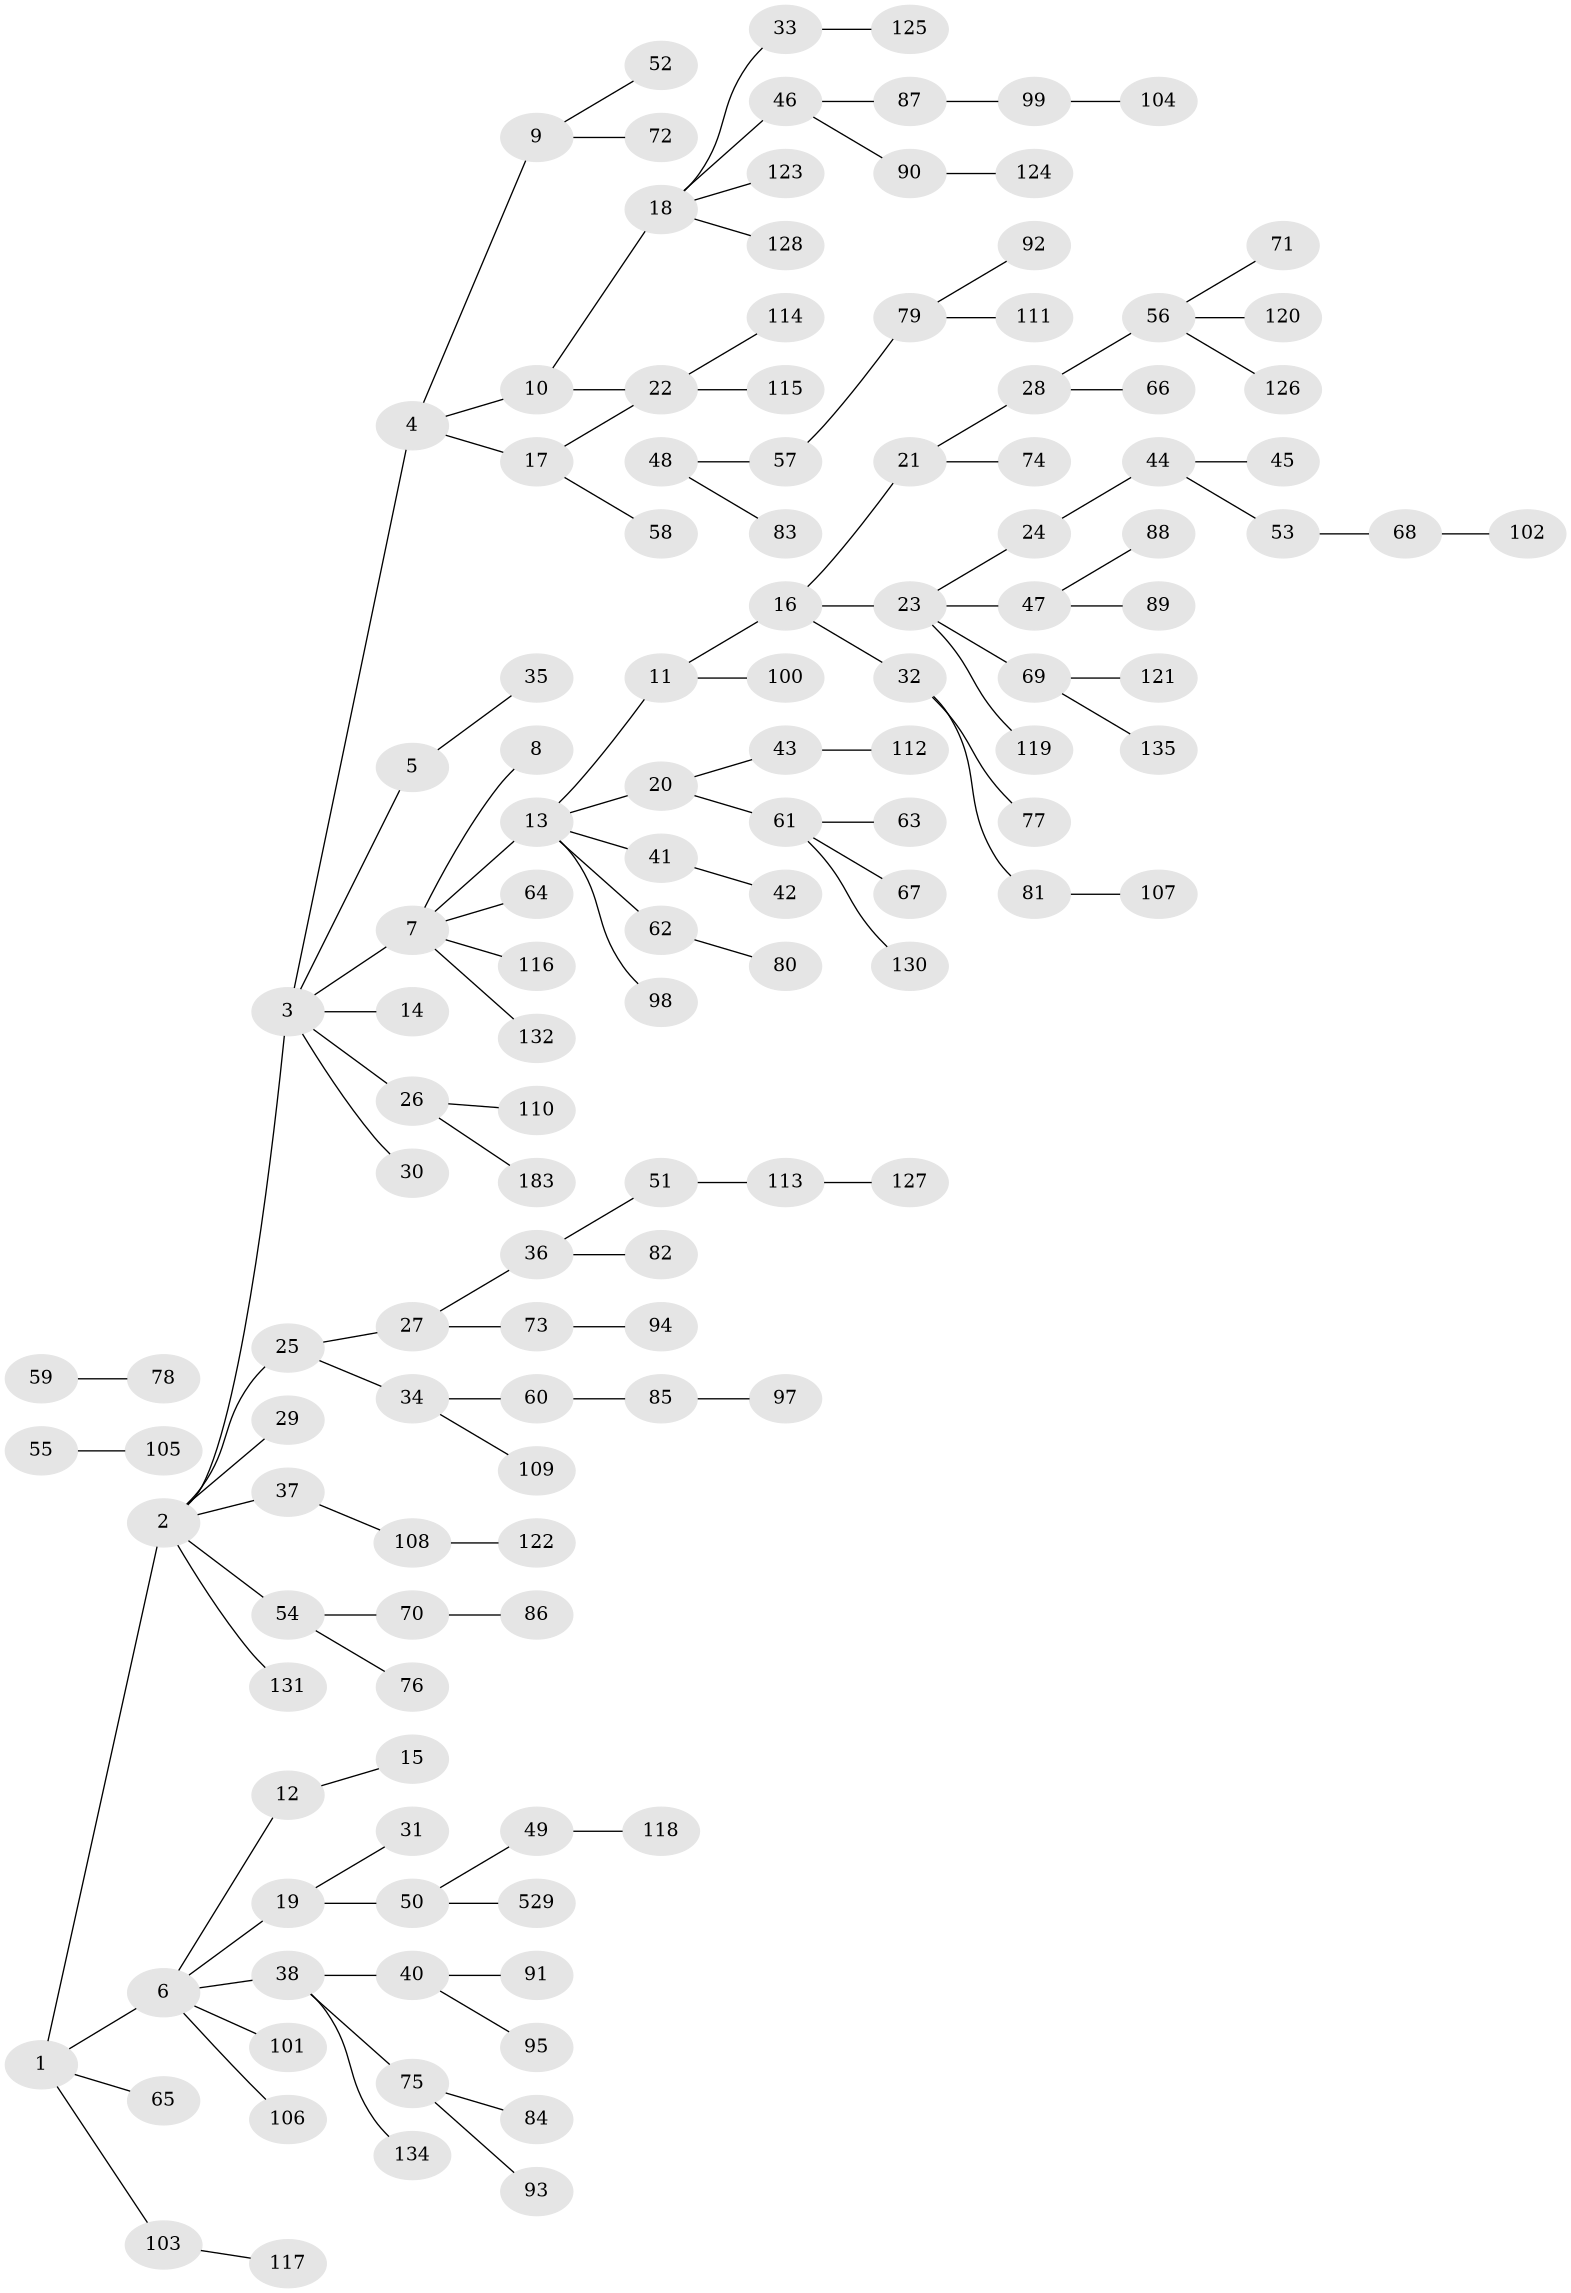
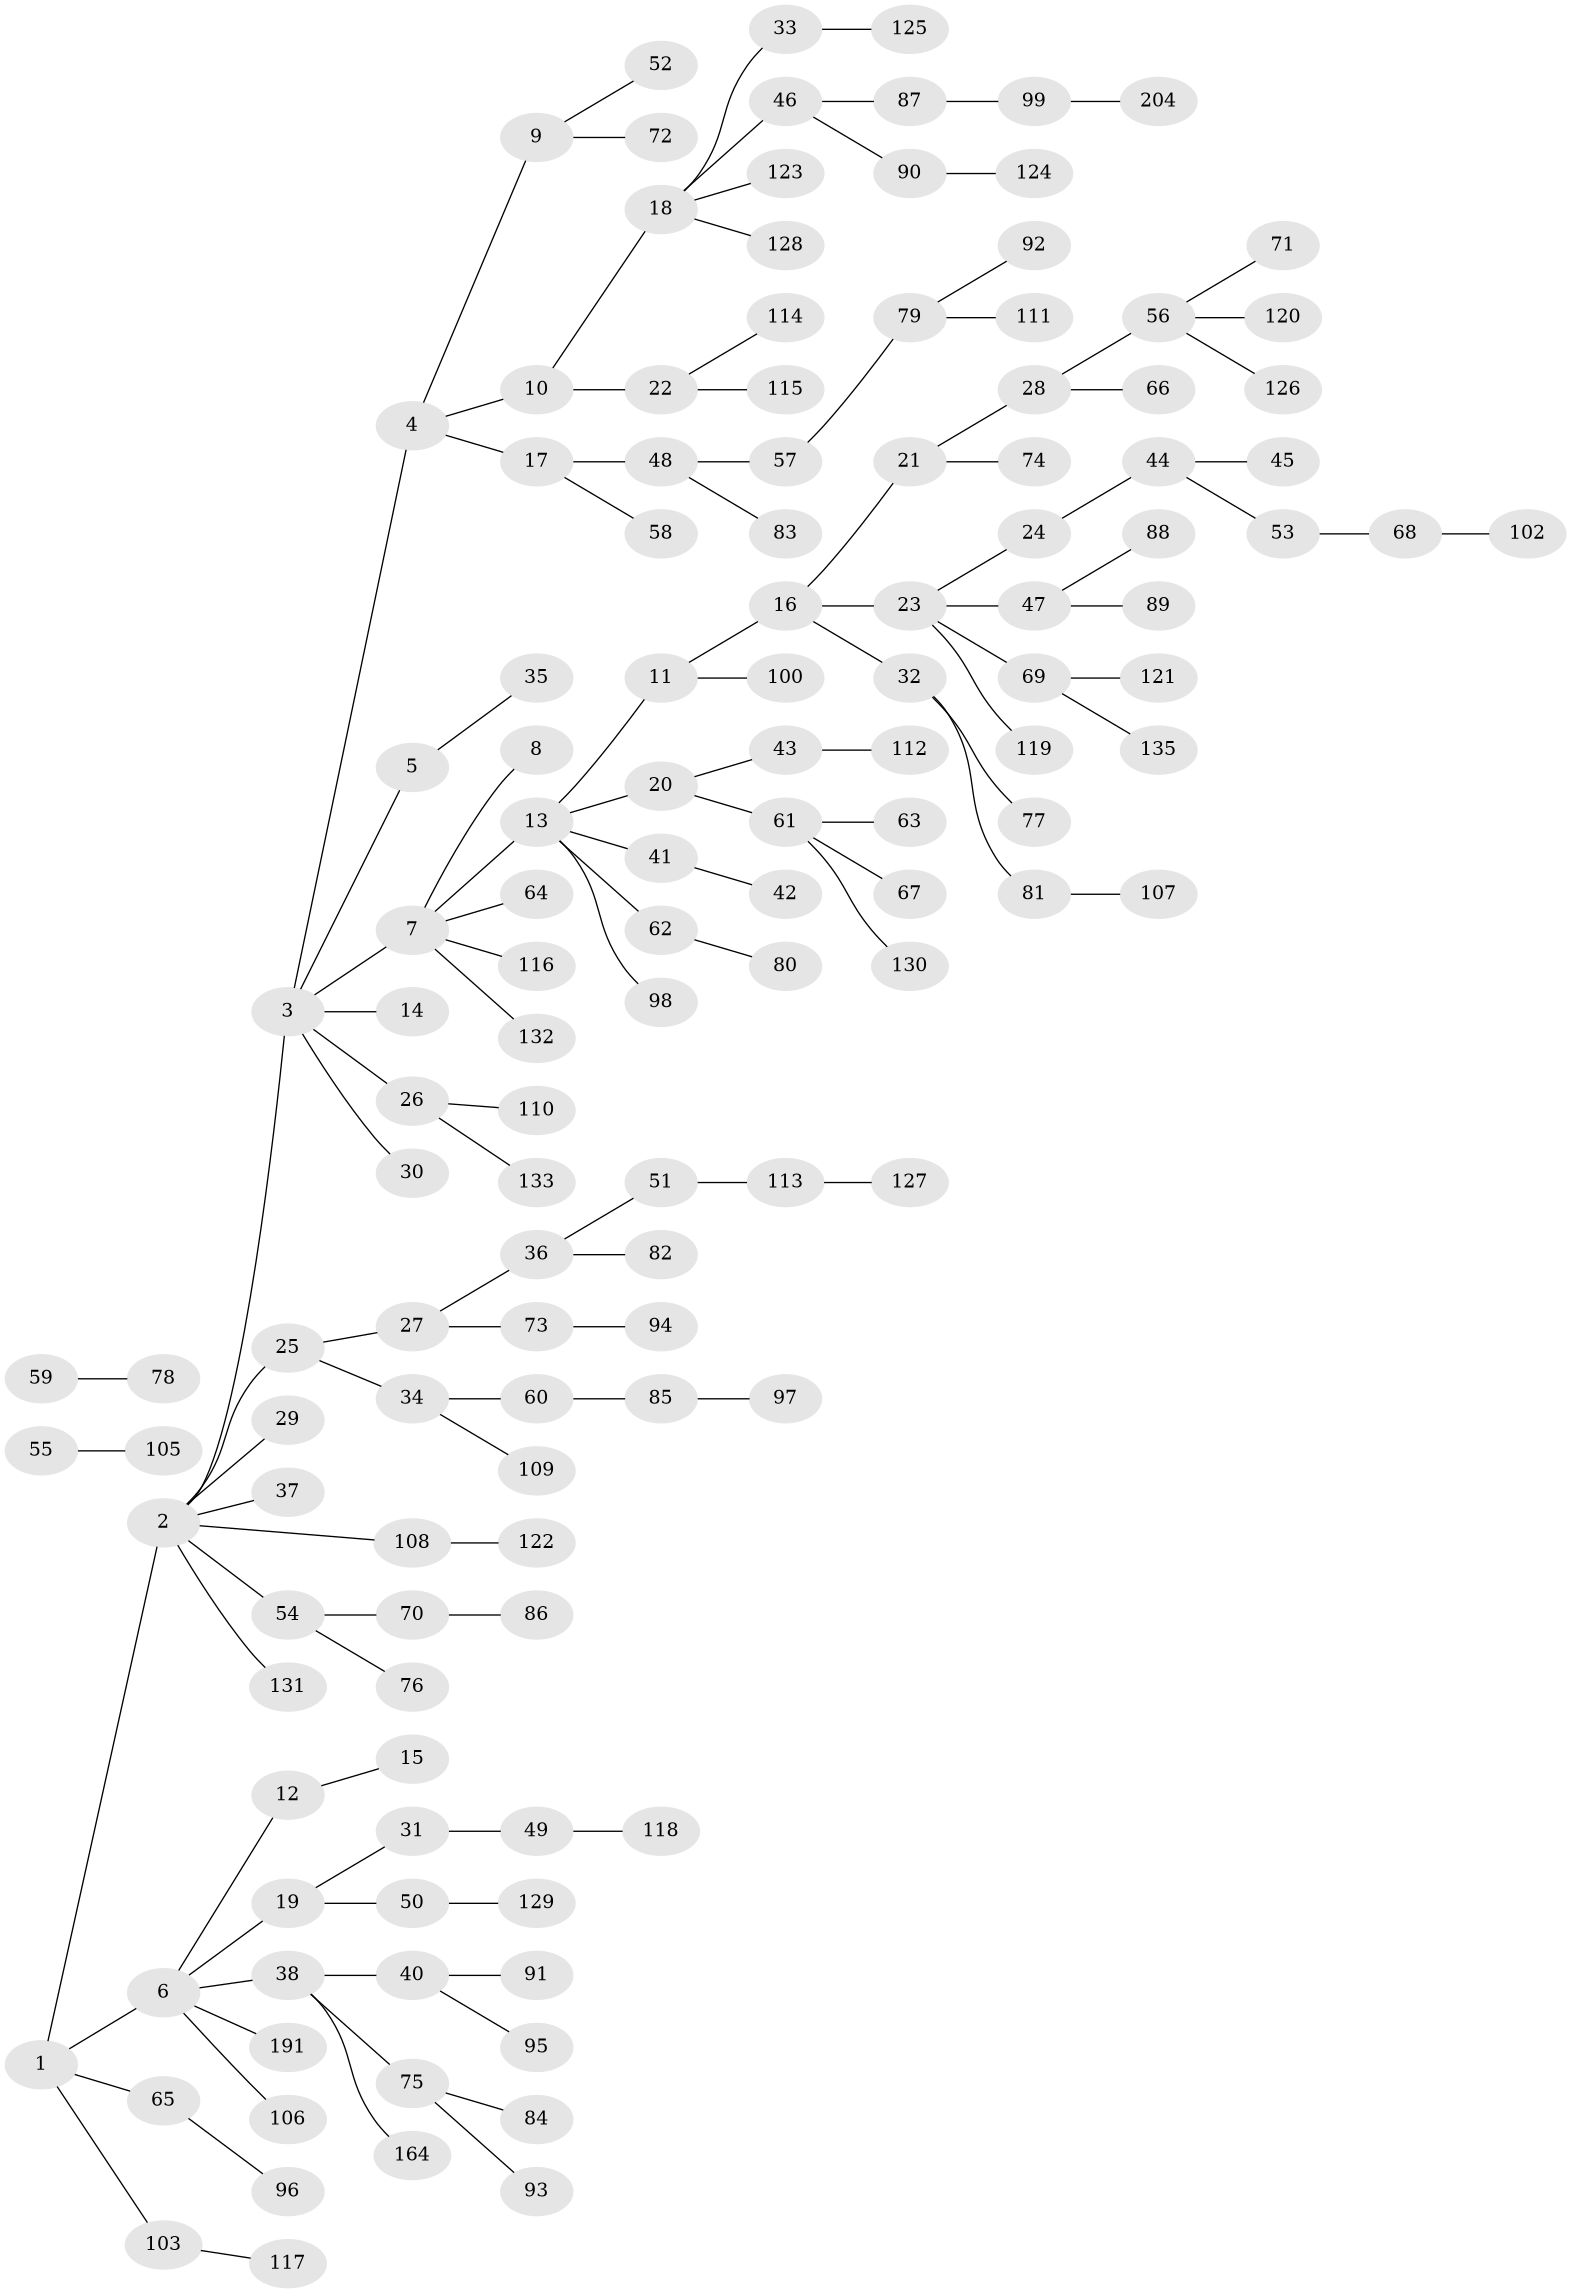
(1159, 101) -> (1159, 101)
(599, 426) -> (599, 462)
(537, 1183) -> (537, 1183)
(350, 1517) -> (287, 1533)
(475, 1867) -> (475, 1831)
(537, 1903) -> (537, 1903)
(288, 2047) -> (288, 2047)
(412, 2156) -> (412, 2156)
none -> (288, 2192)
